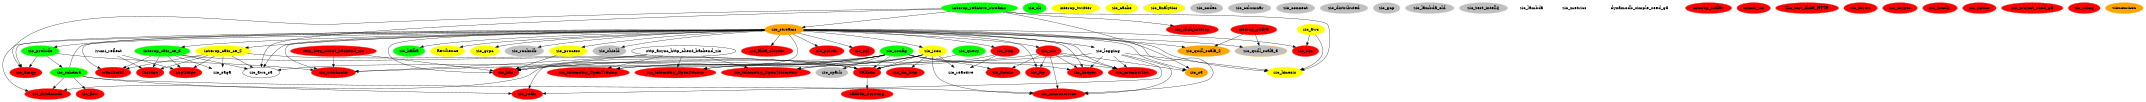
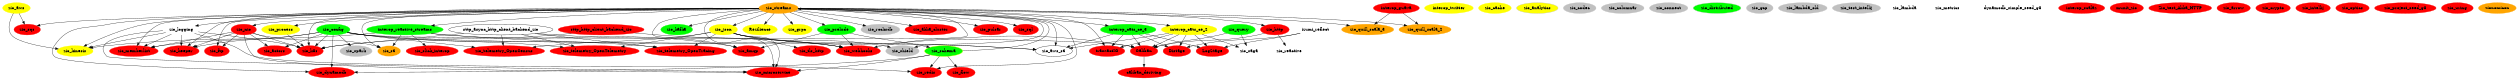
(1035, 8) -> none
(1344, 8) -> (1717, 8)
(878, 19) -> (597, 15)
(1261, 51) -> (1368, 30)
(945, 61) -> (810, 41)
(192, 62) -> (1243, 39)
